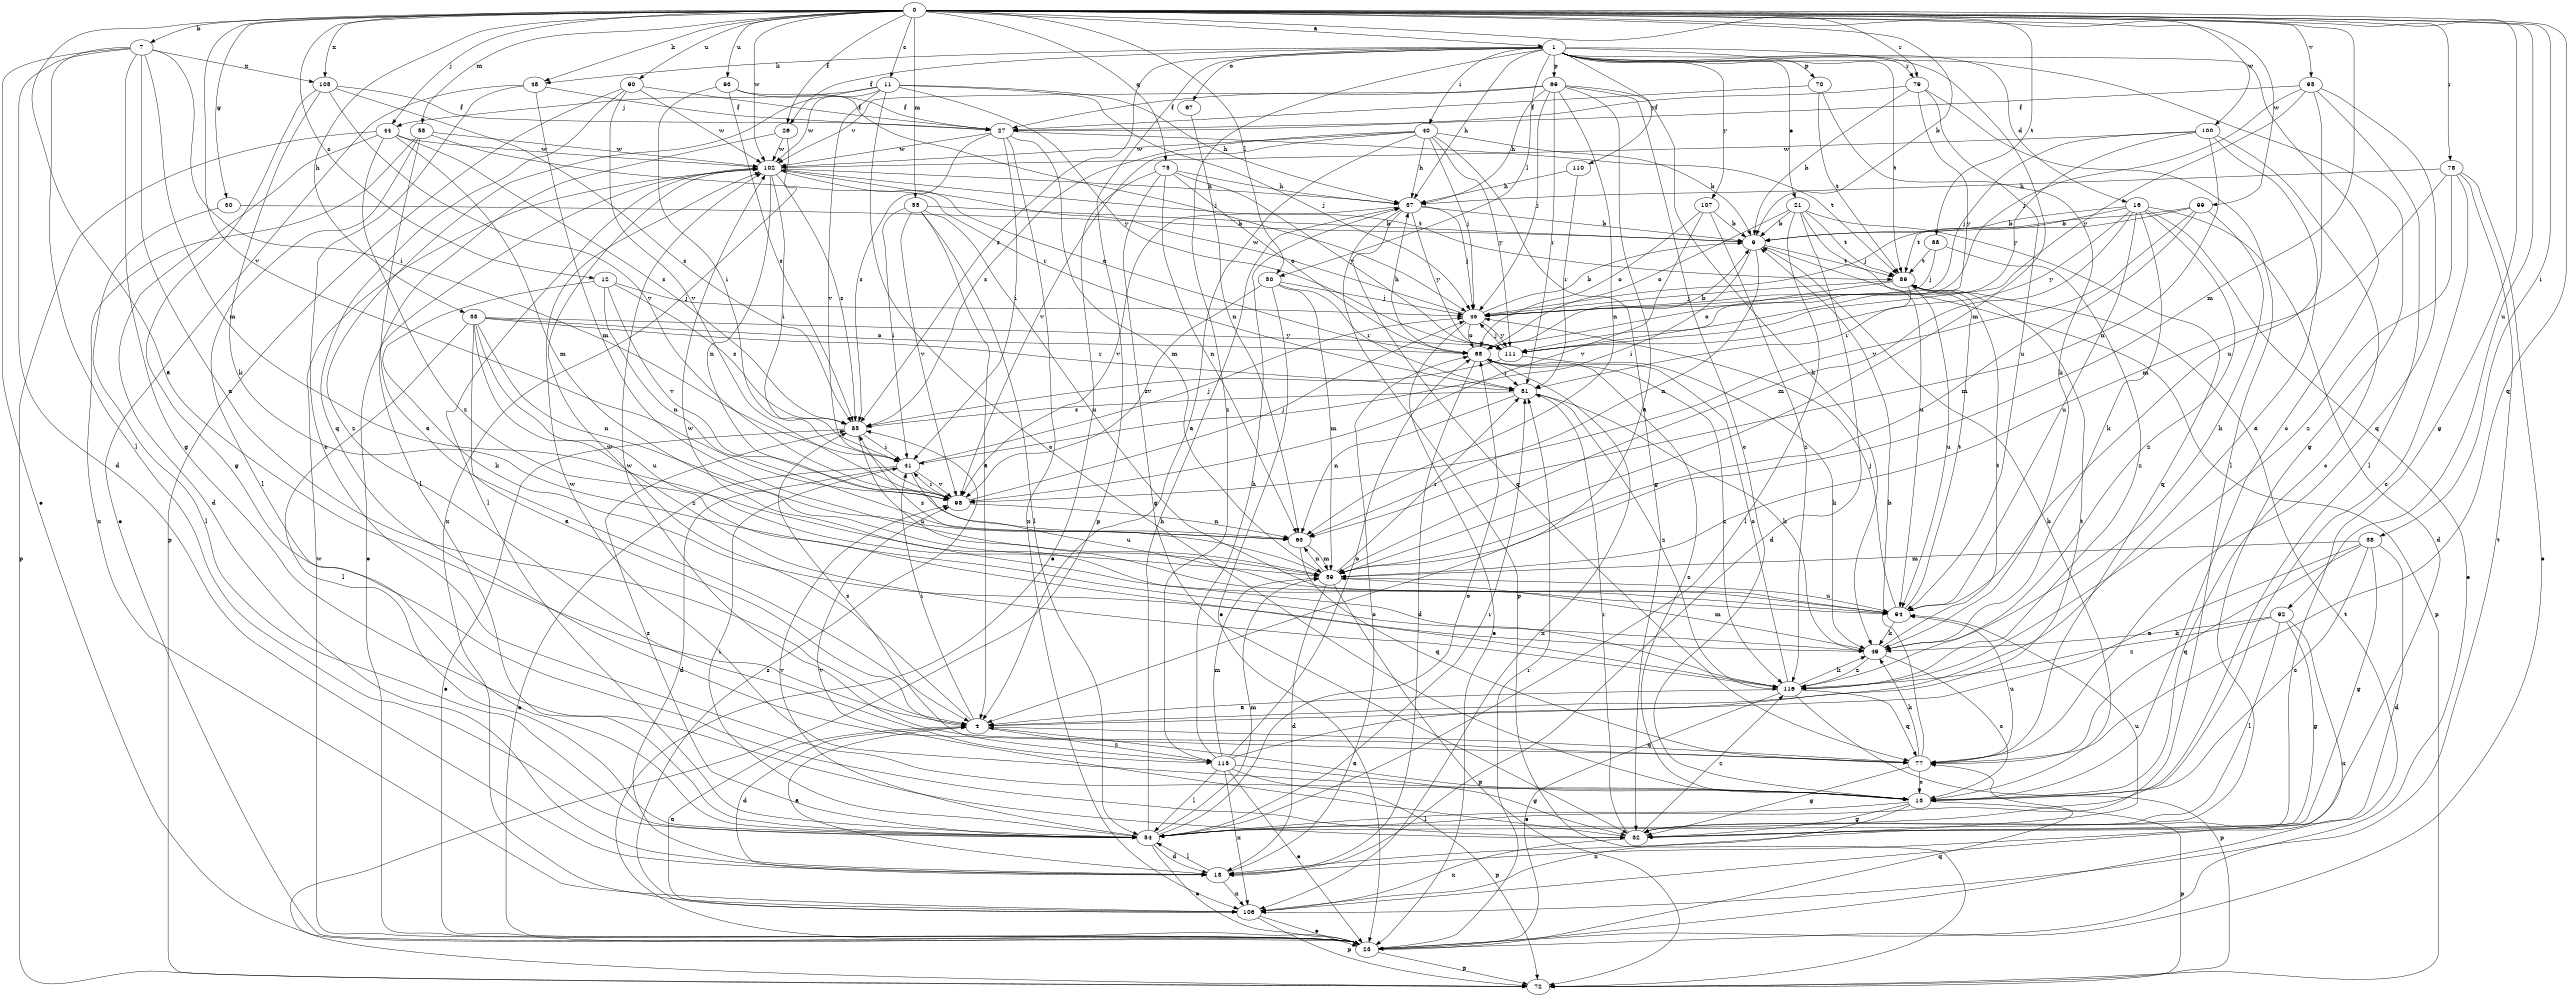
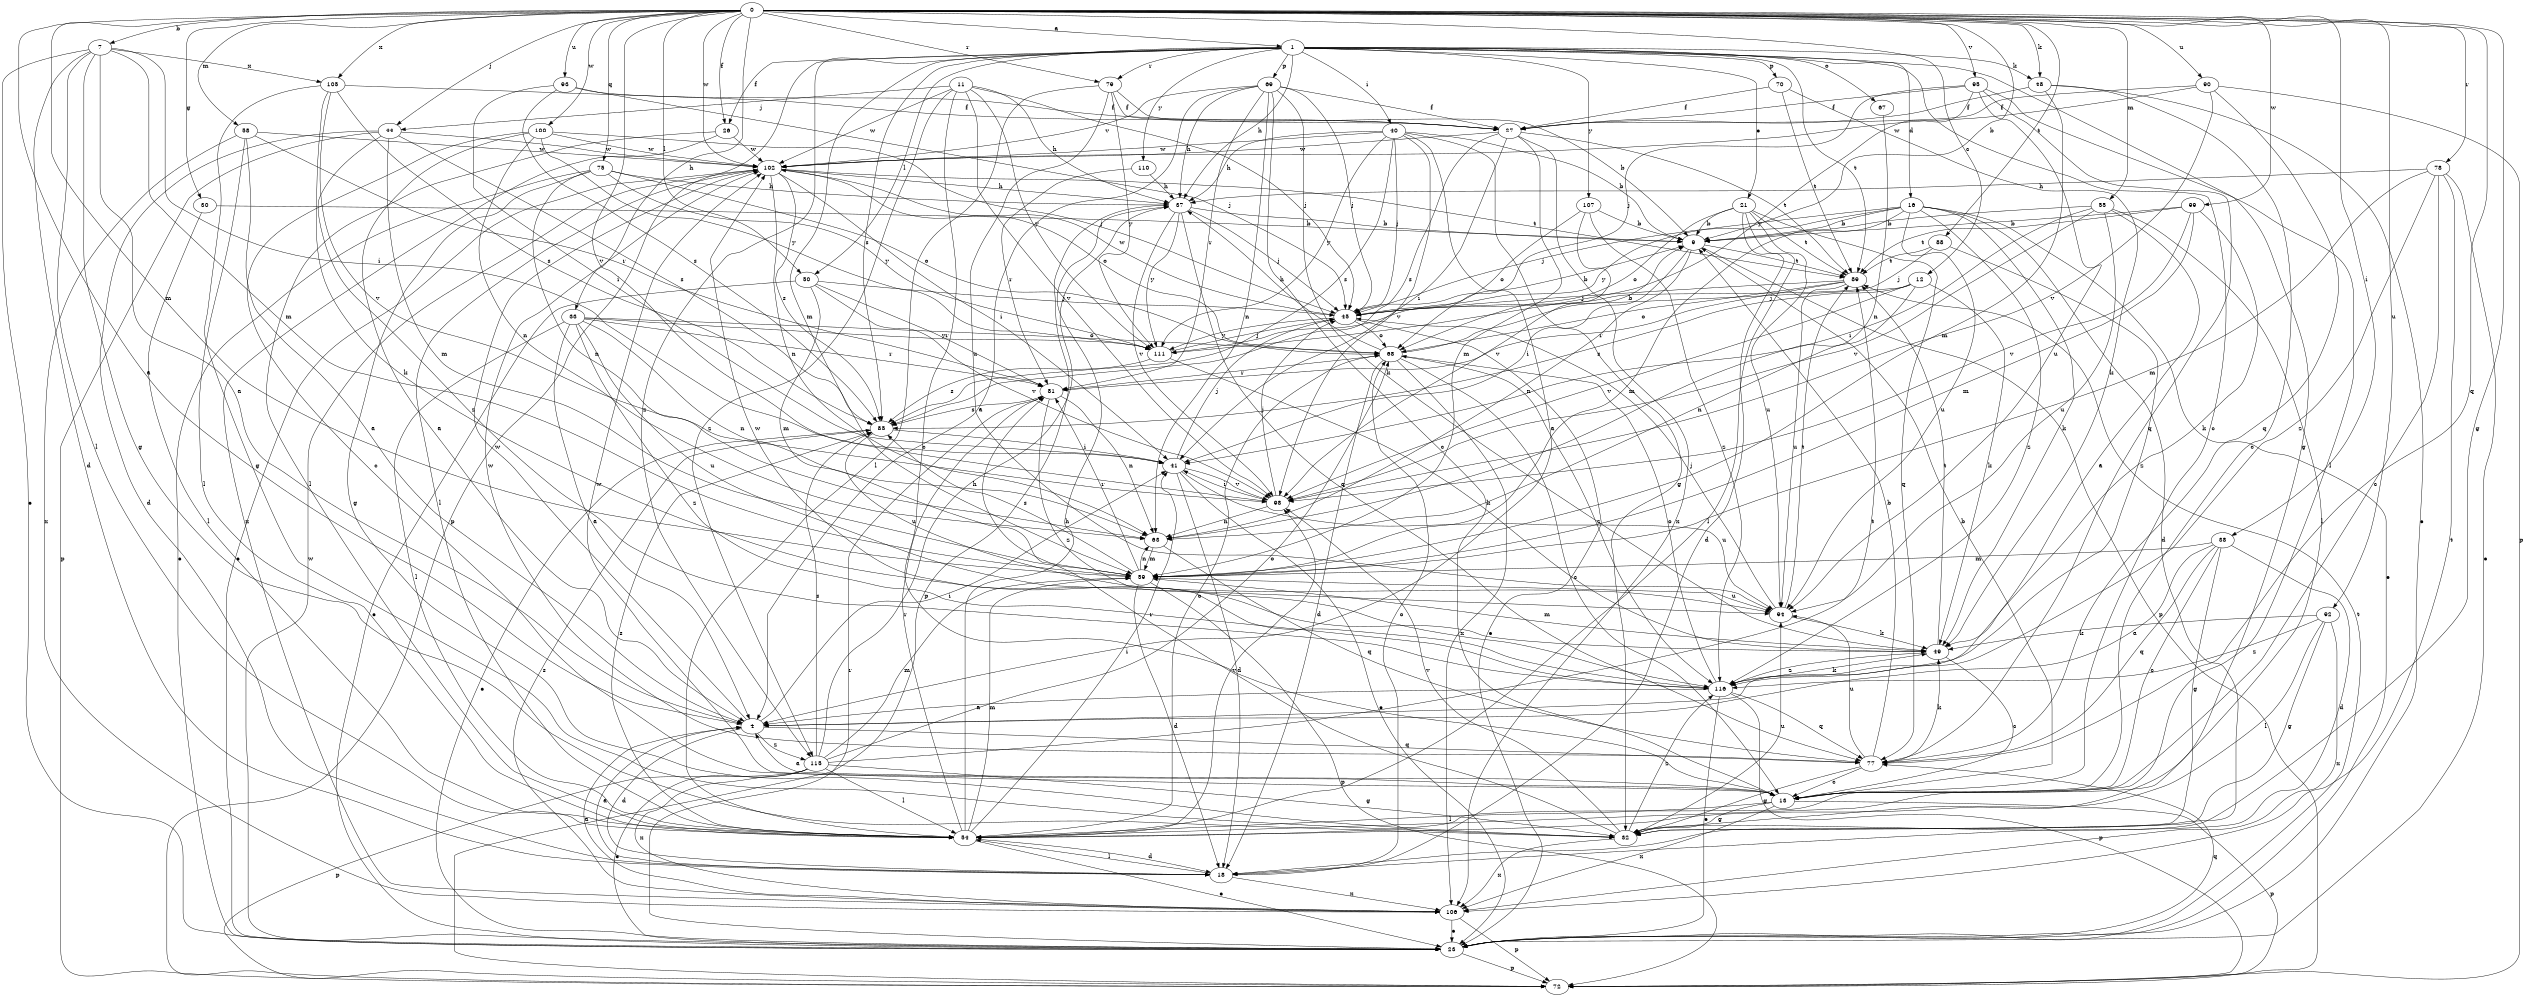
(901, 45) -> none
(1735, 487) -> none
